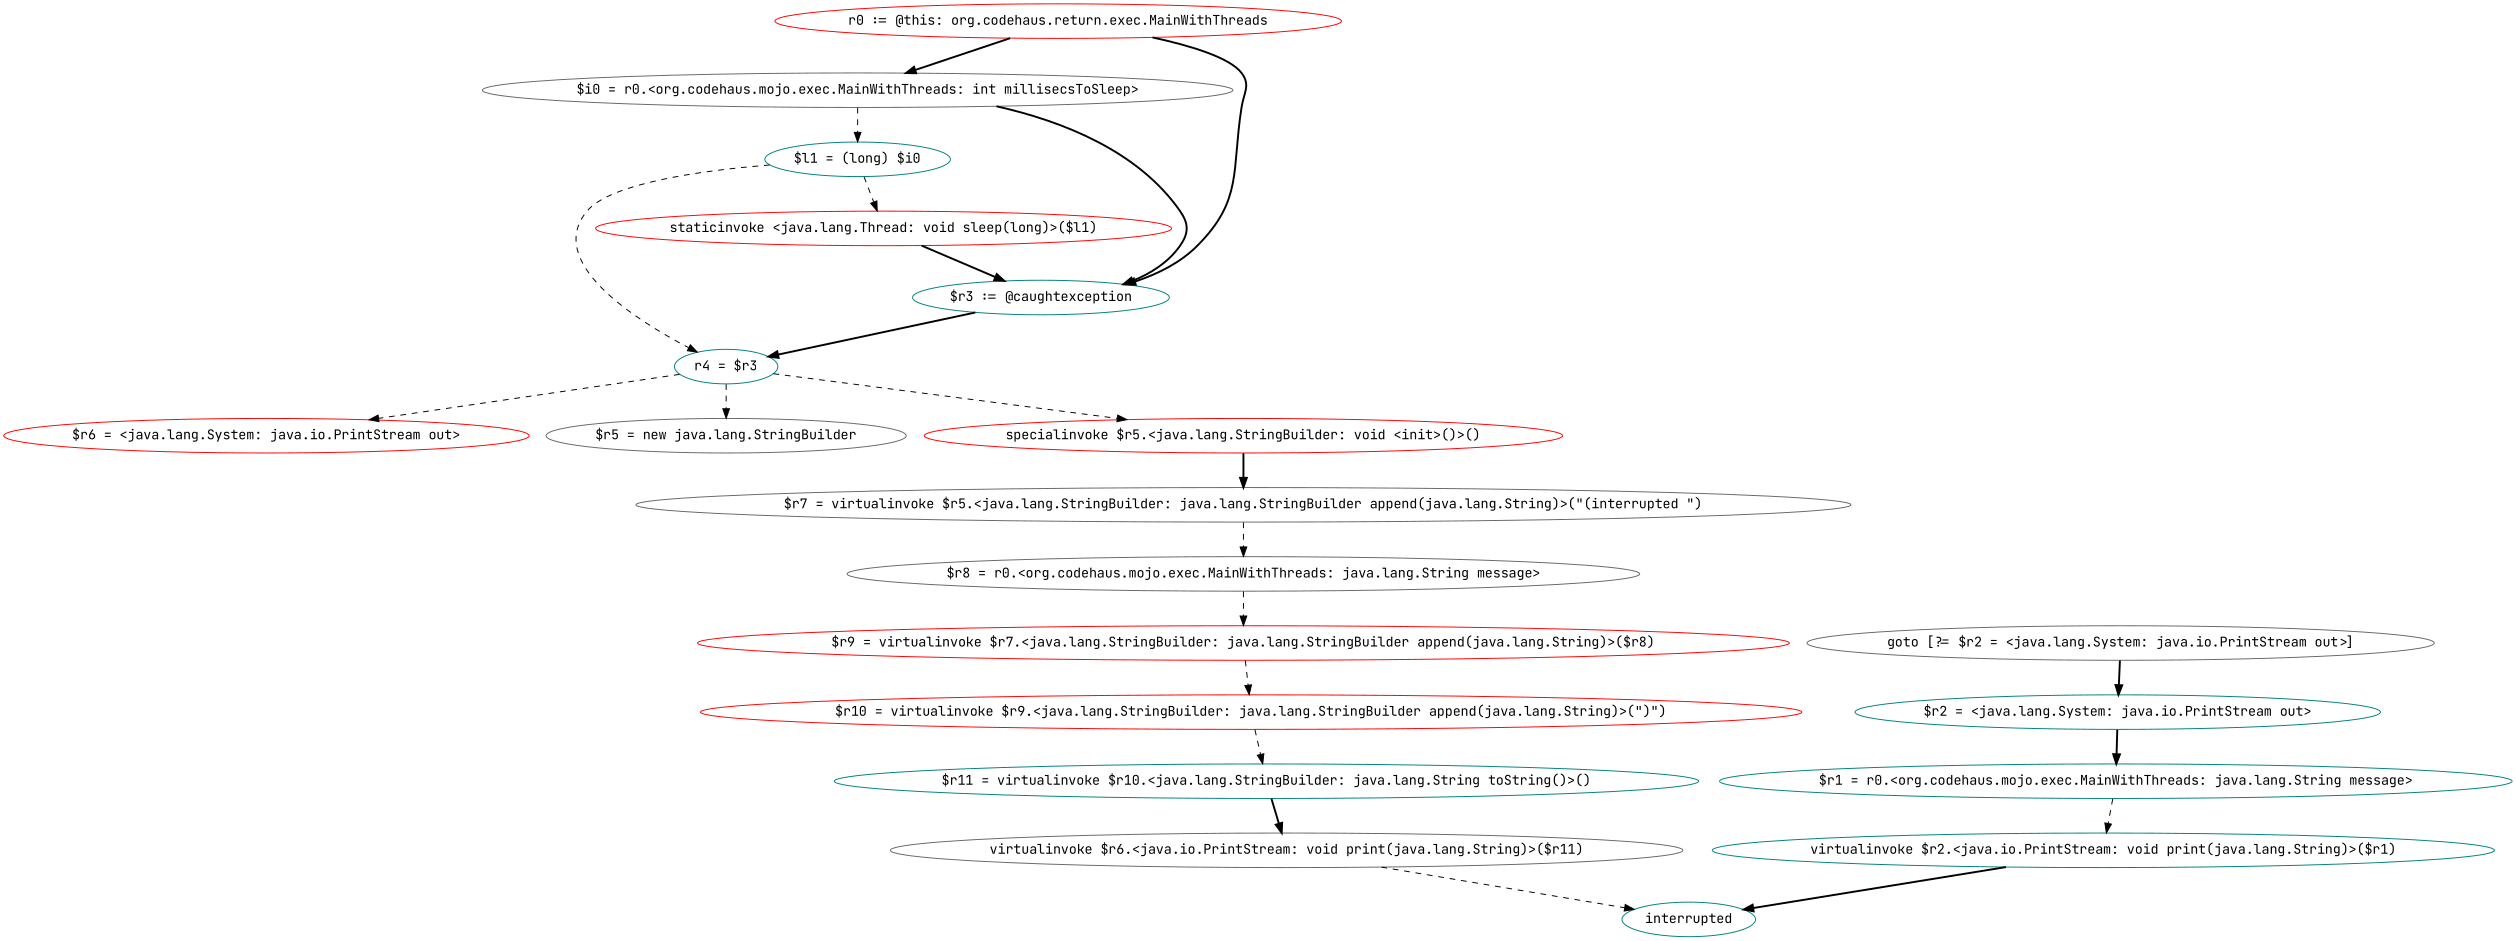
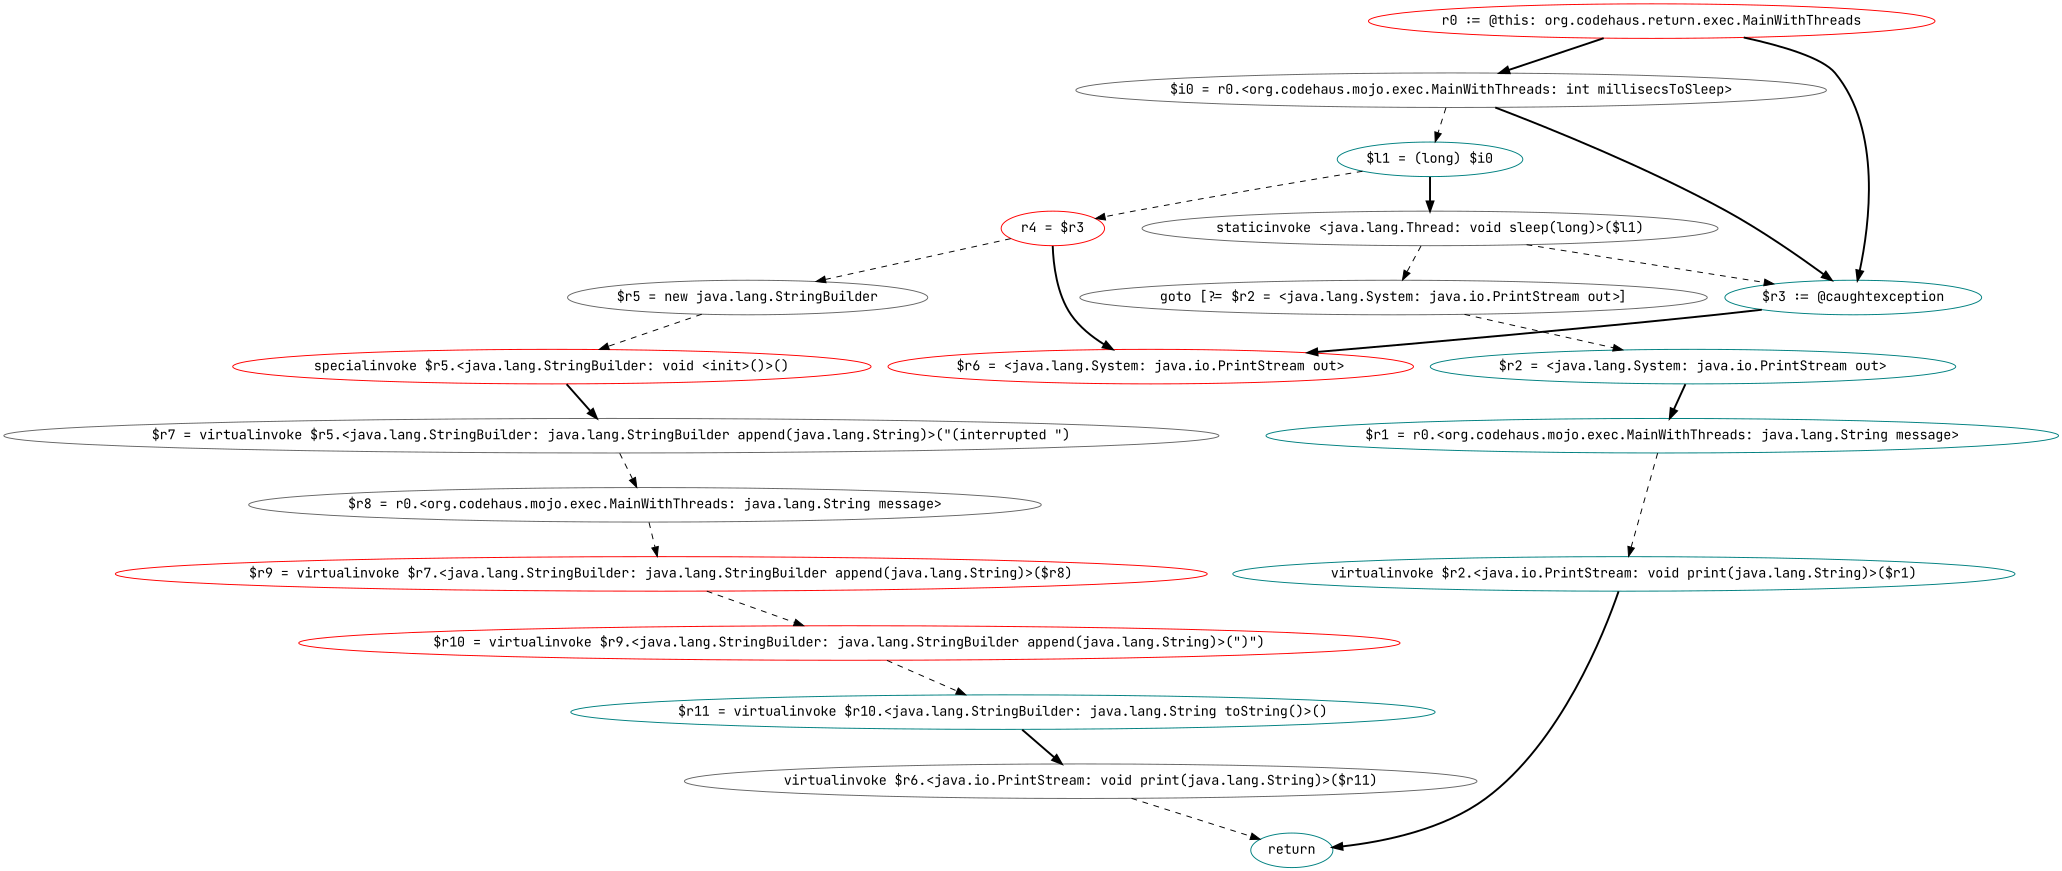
(869, 189) -> (1430, 189)
(884, 228) -> (1430, 228)
none -> (1414, 259)
(958, 261) -> (1645, 264)
(877, 333) -> (1562, 330)
(726, 367) -> (1053, 228)
(529, 396) -> (1064, 303)
(945, 396) -> (655, 330)
(2119, 673) -> (1524, 328)
(1689, 919) -> (1292, 850)
